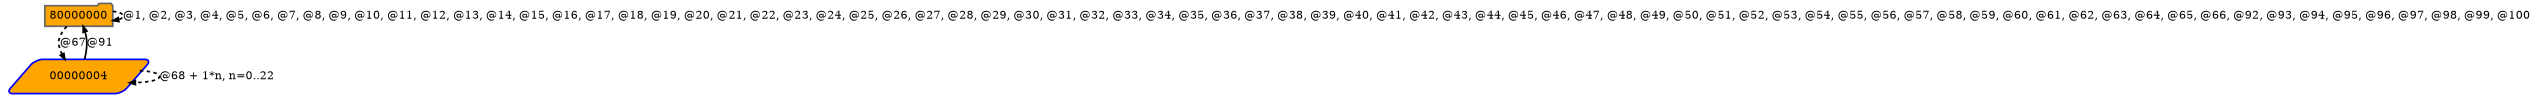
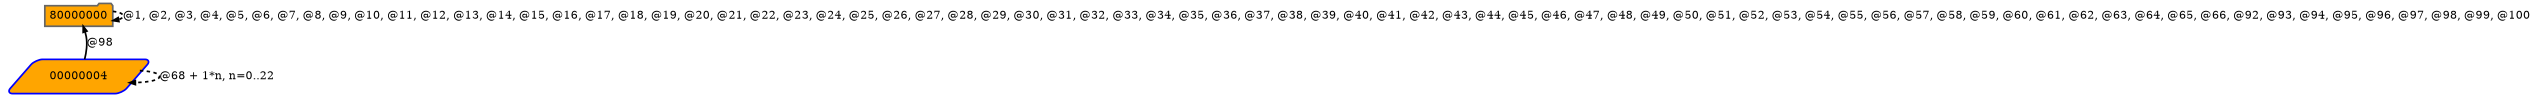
(59, 39) -> none
(100, 43) -> (100, 43)
